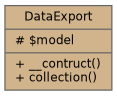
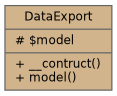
(57, 78) -> (46, 78)
